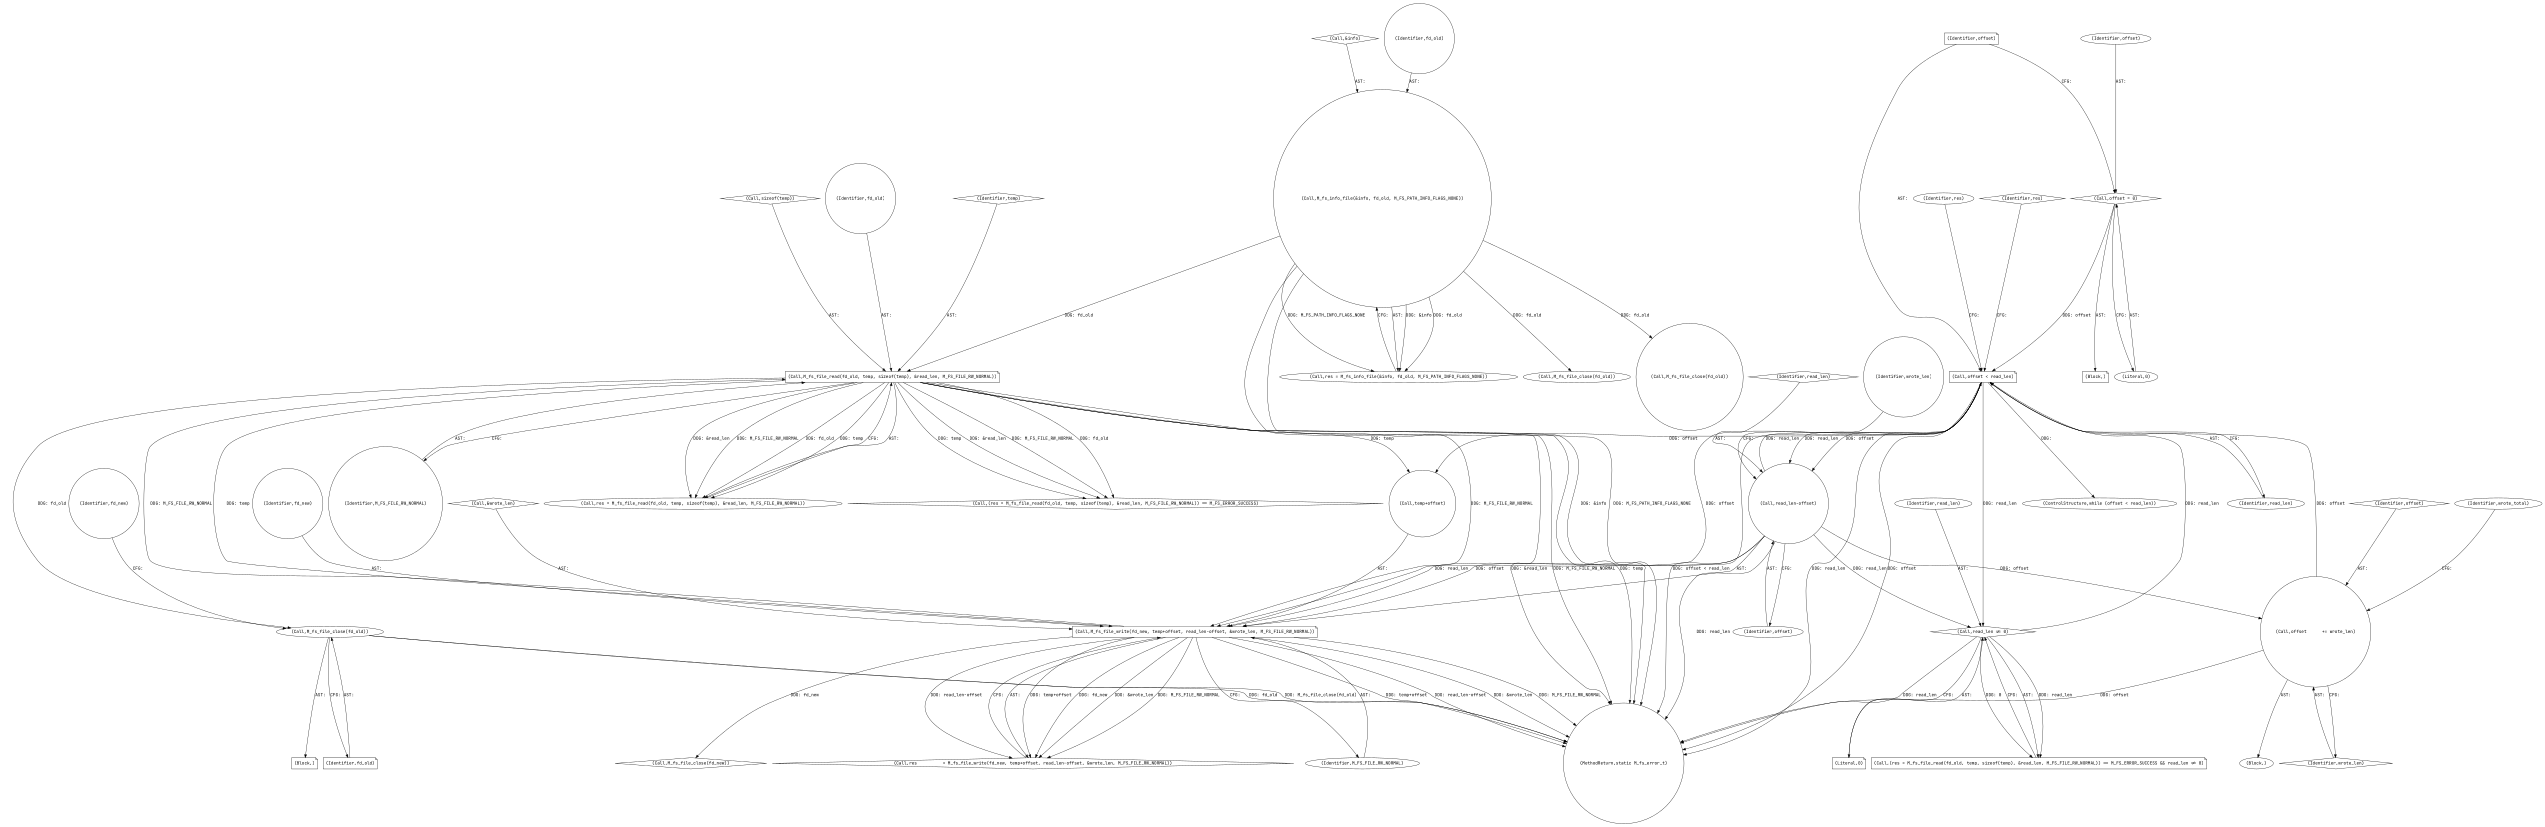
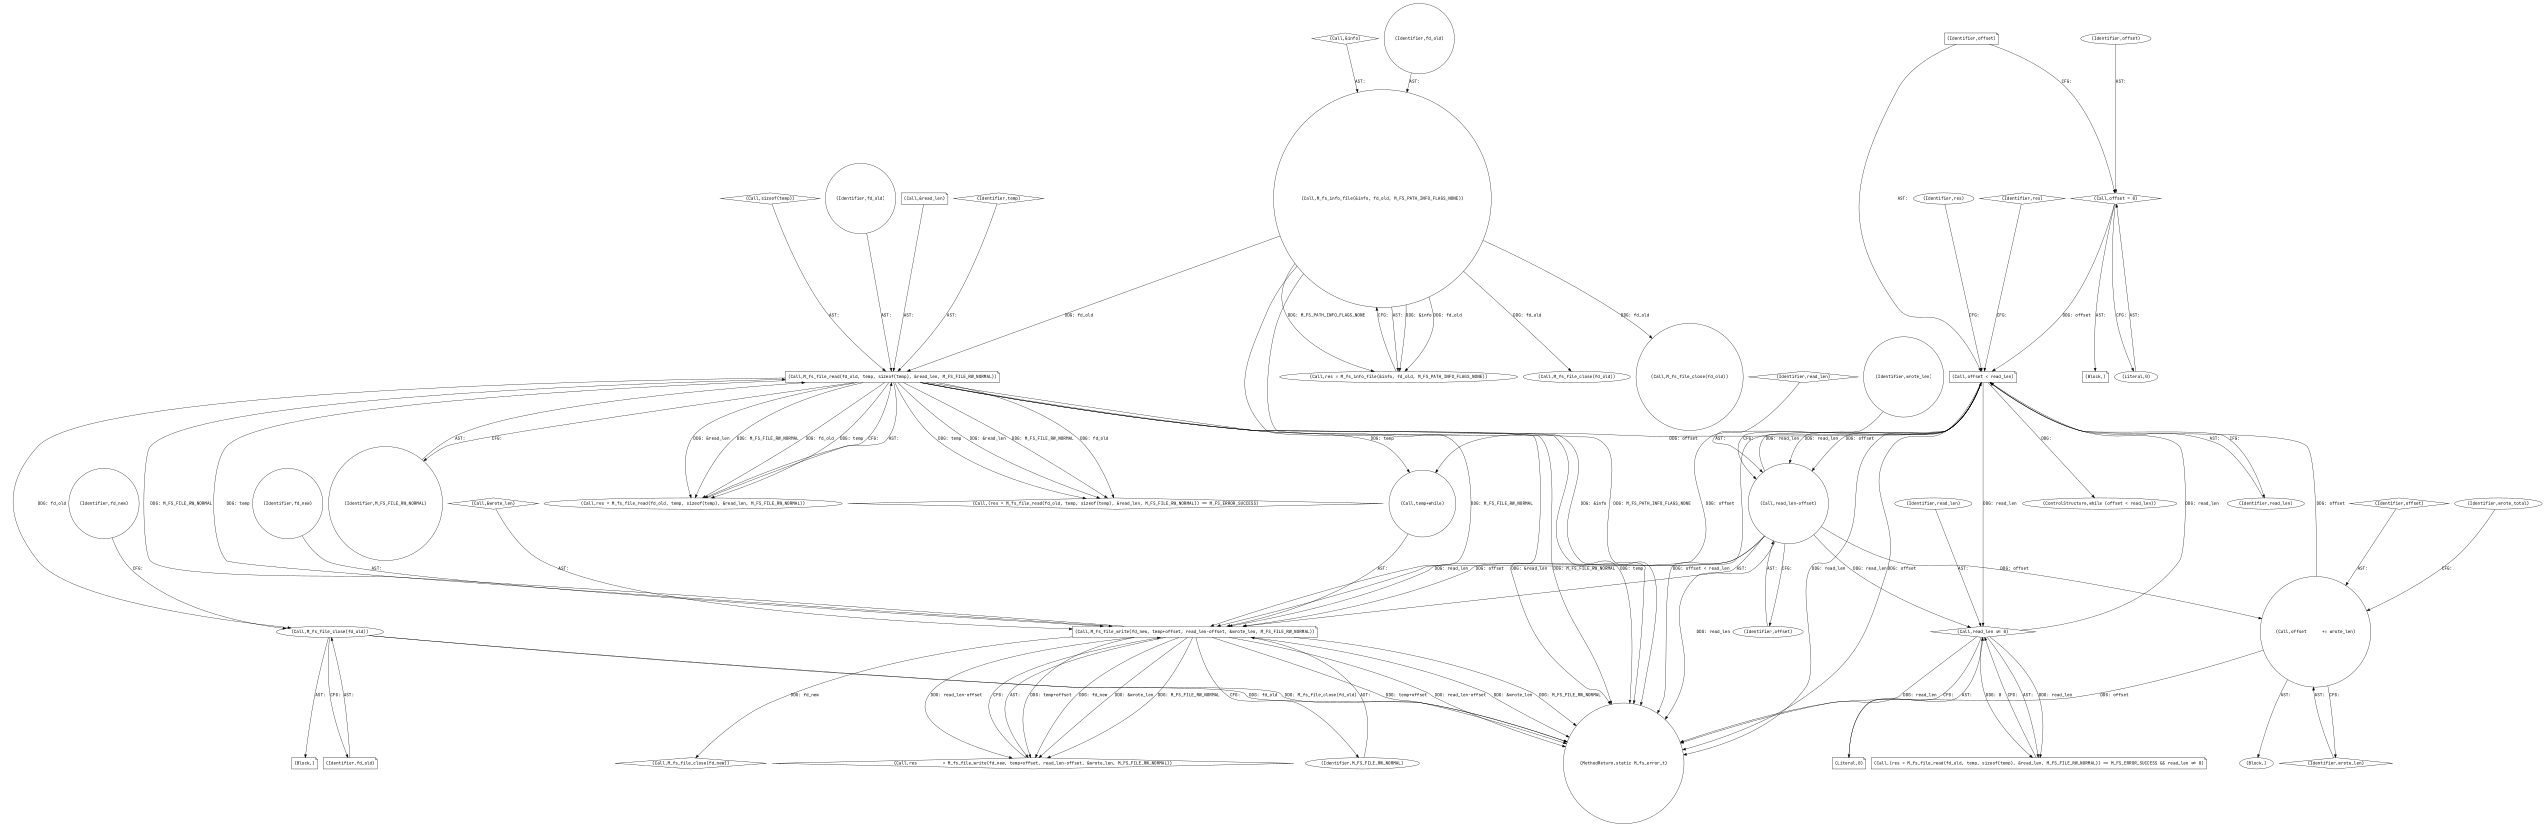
none -> (925, 199)
(1422, 504) -> (1422, 504)
